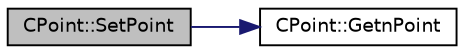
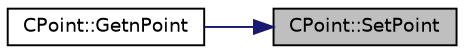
(215, 27) -> (229, 27)
